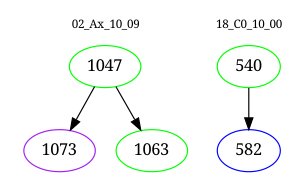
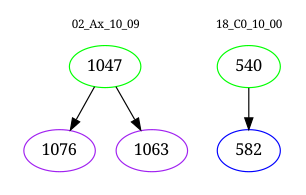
(60, 151) -> (60, 151)
(152, 151) -> (152, 151)
